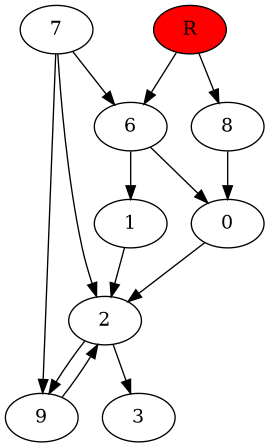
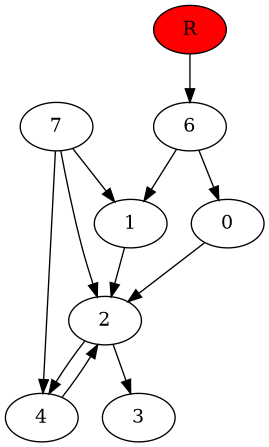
(89, 73) -> (89, 170)
(228, 127) -> none
(42, 418) -> (42, 418)
